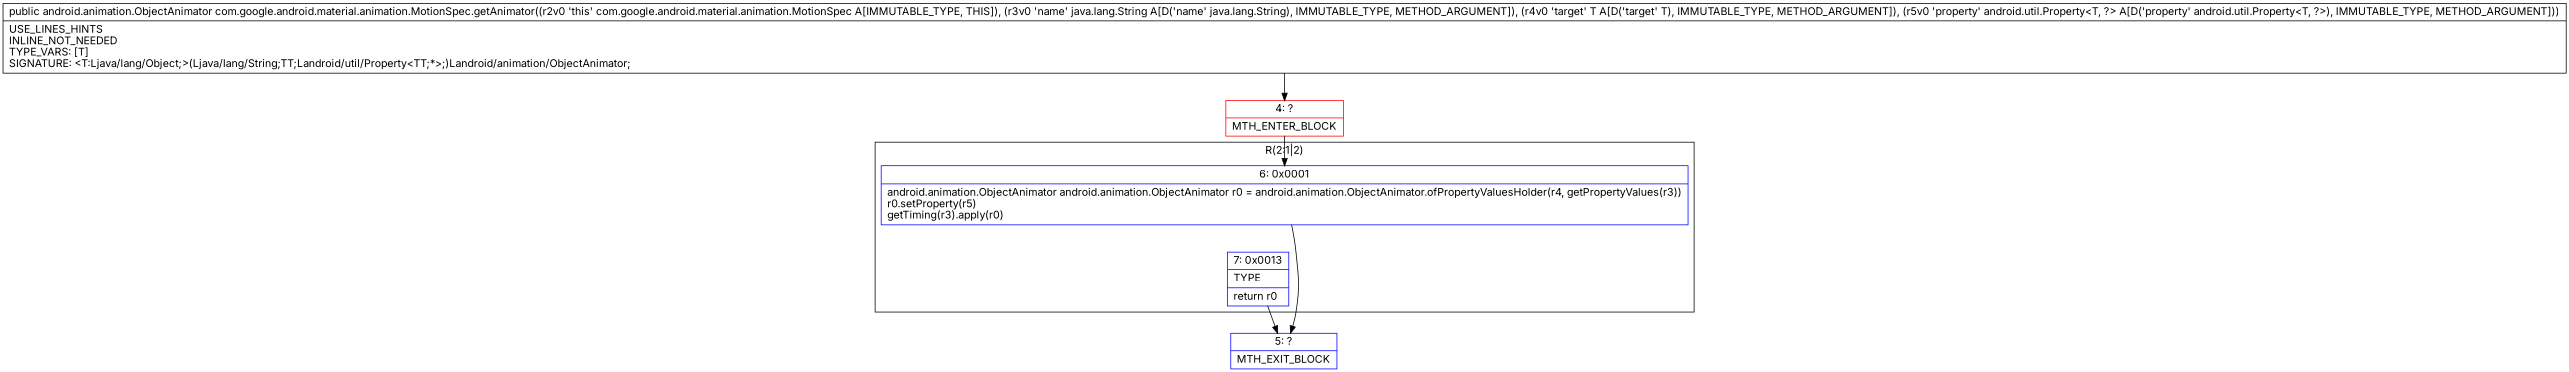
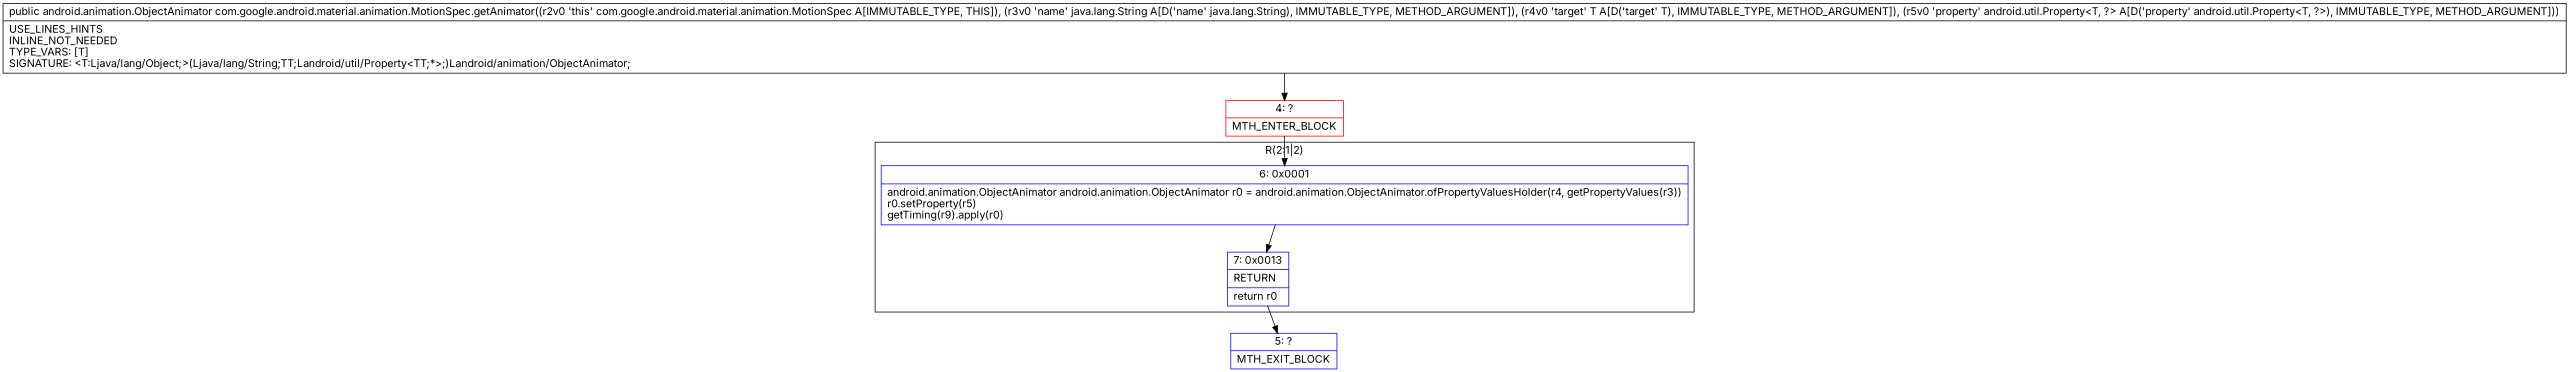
(946, 215) -> (946, 215)
(1298, 275) -> (1272, 235)
(1247, 278) -> (1255, 278)
